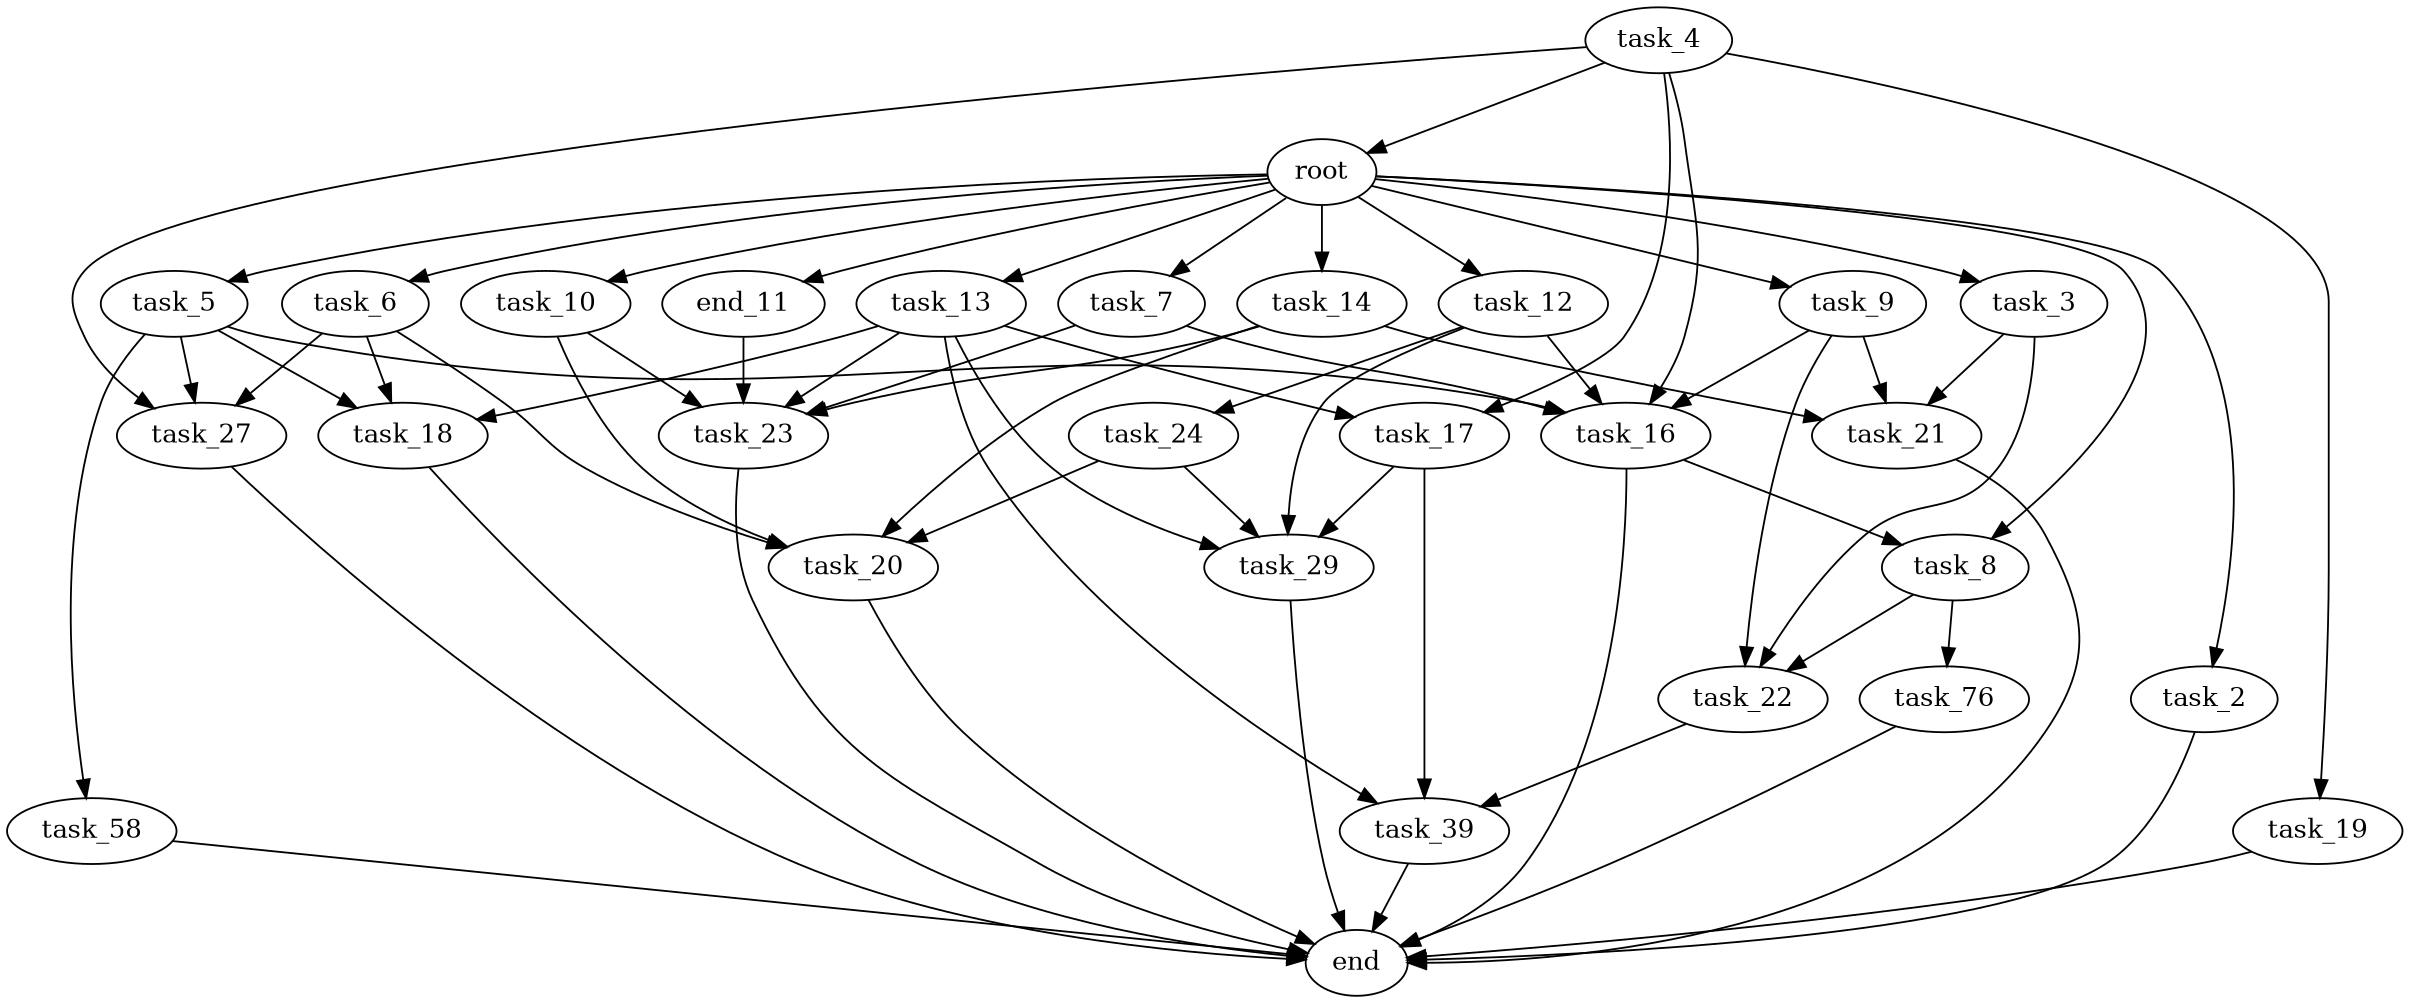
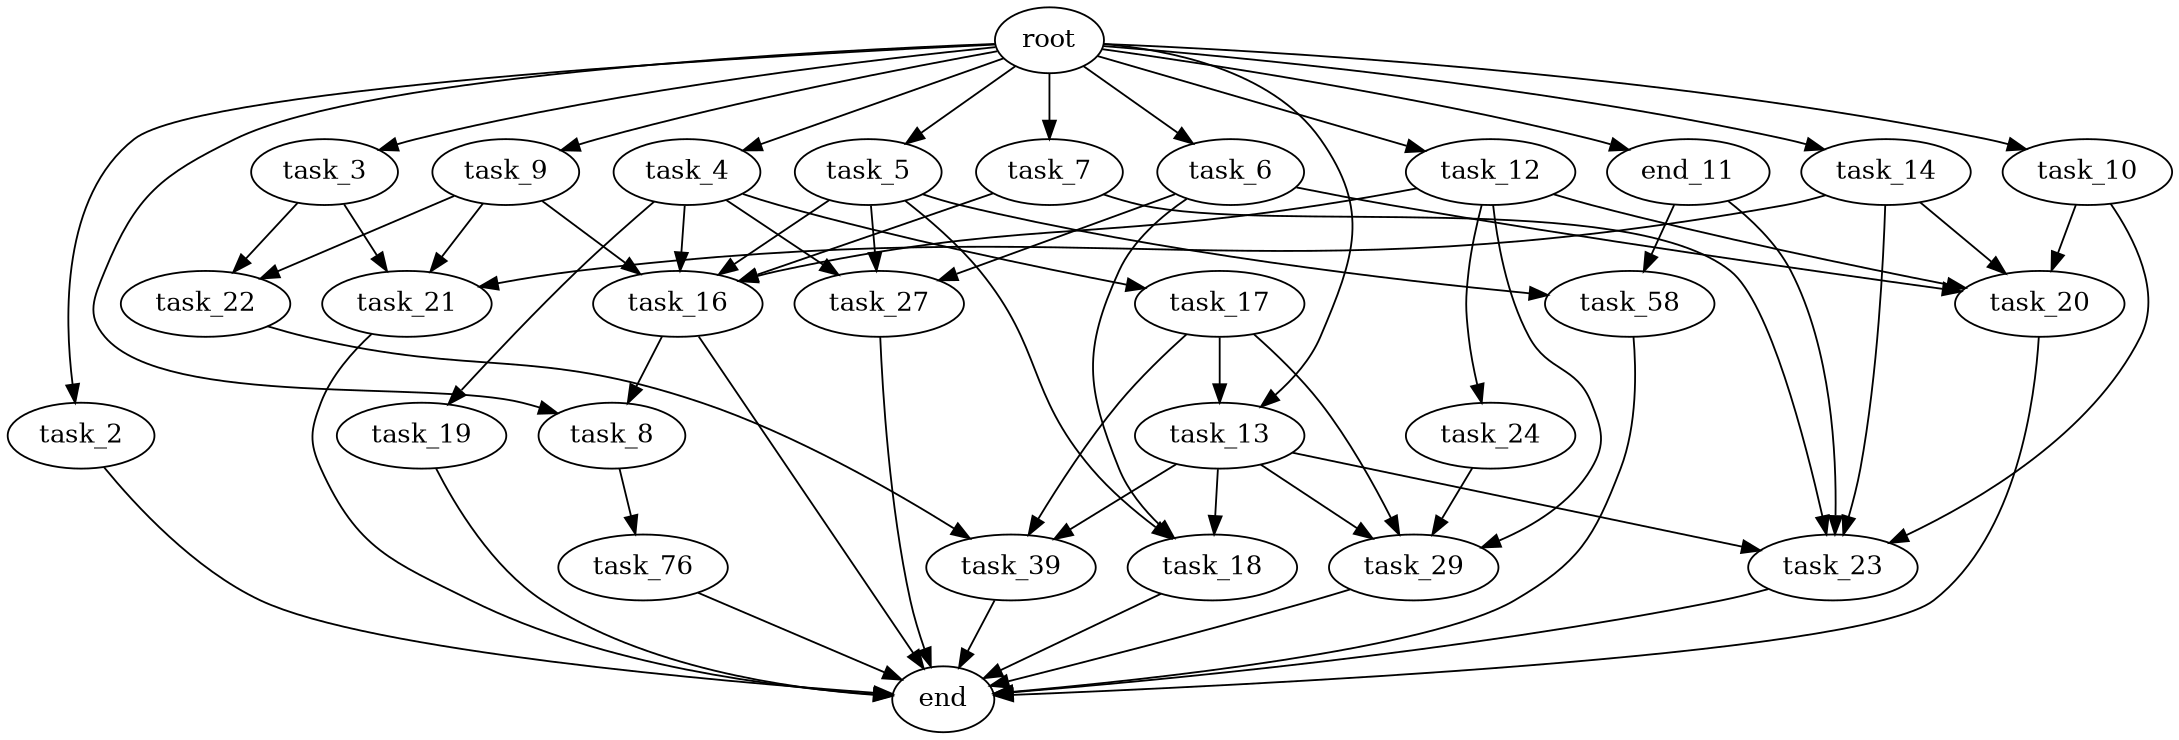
(1495, 104) -> (882, 101)
none -> (1663, 230)
(1203, 380) -> (1220, 361)
(1025, 492) -> (1750, 243)
(1858, 628) -> none
